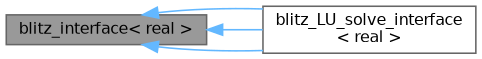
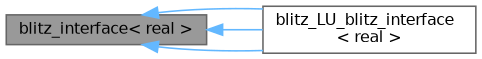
(369, 30) -> (369, 30)
